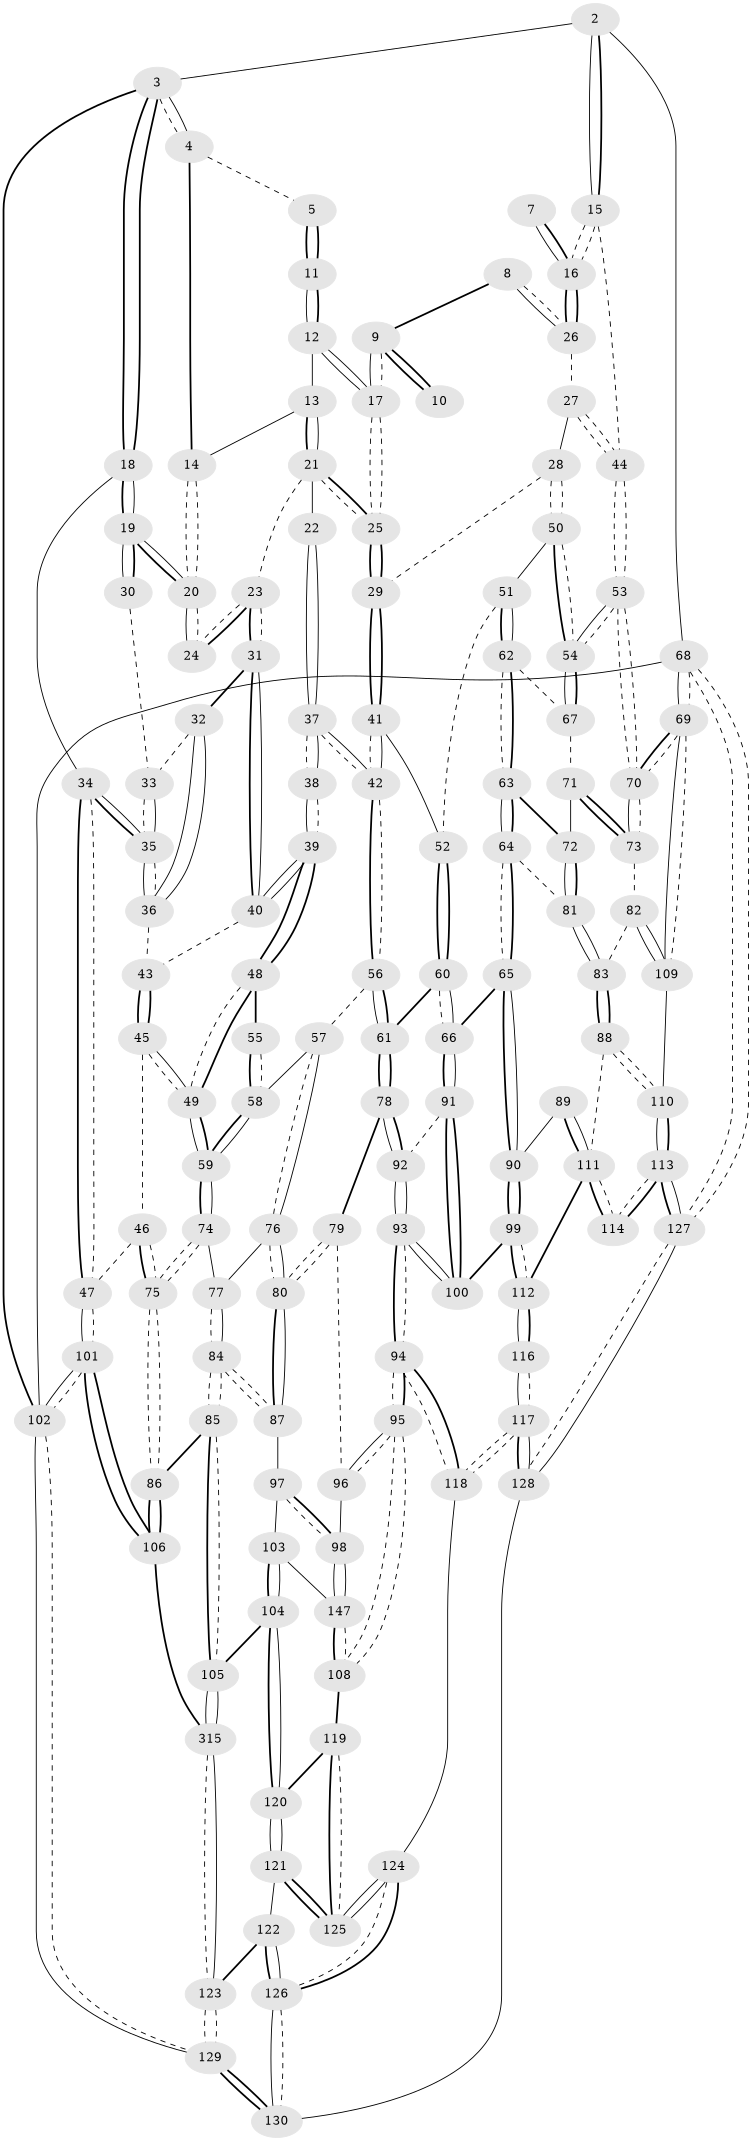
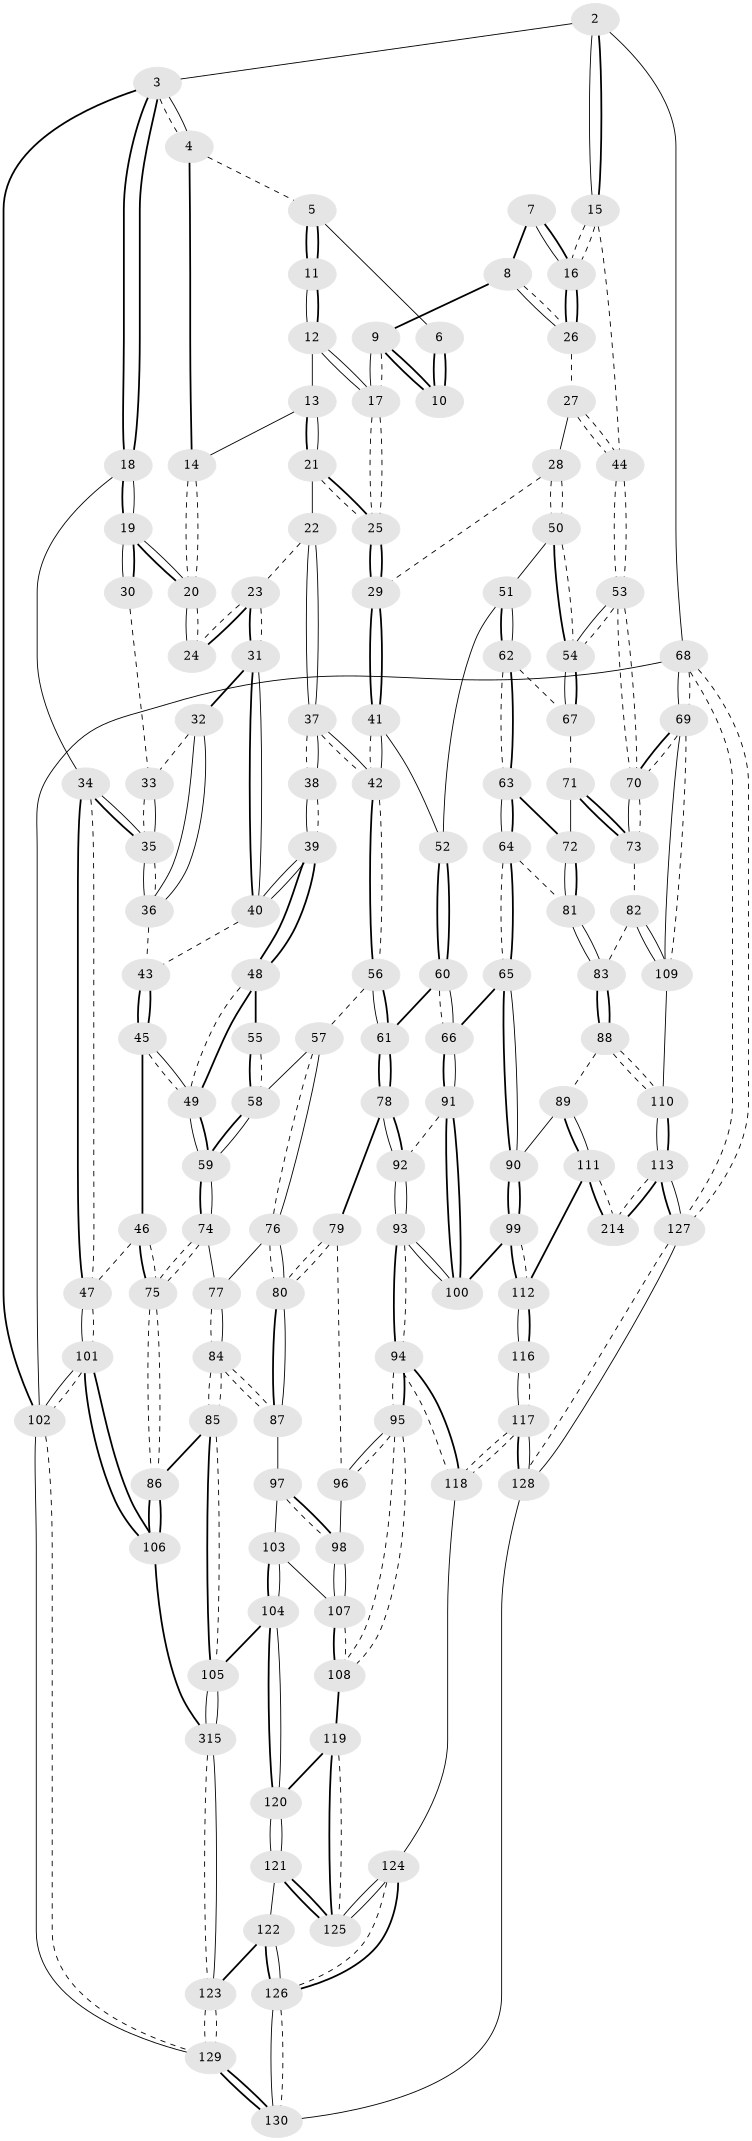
none -> (520, 242)
none -> (440, 338)
(275, 526) -> (284, 561)
(455, 715) -> (455, 715)
(597, 1102) -> (584, 1071)
(142, 1134) -> (142, 1134)
(613, 1230) -> (613, 1230)
(340, 1612) -> (340, 1612)
